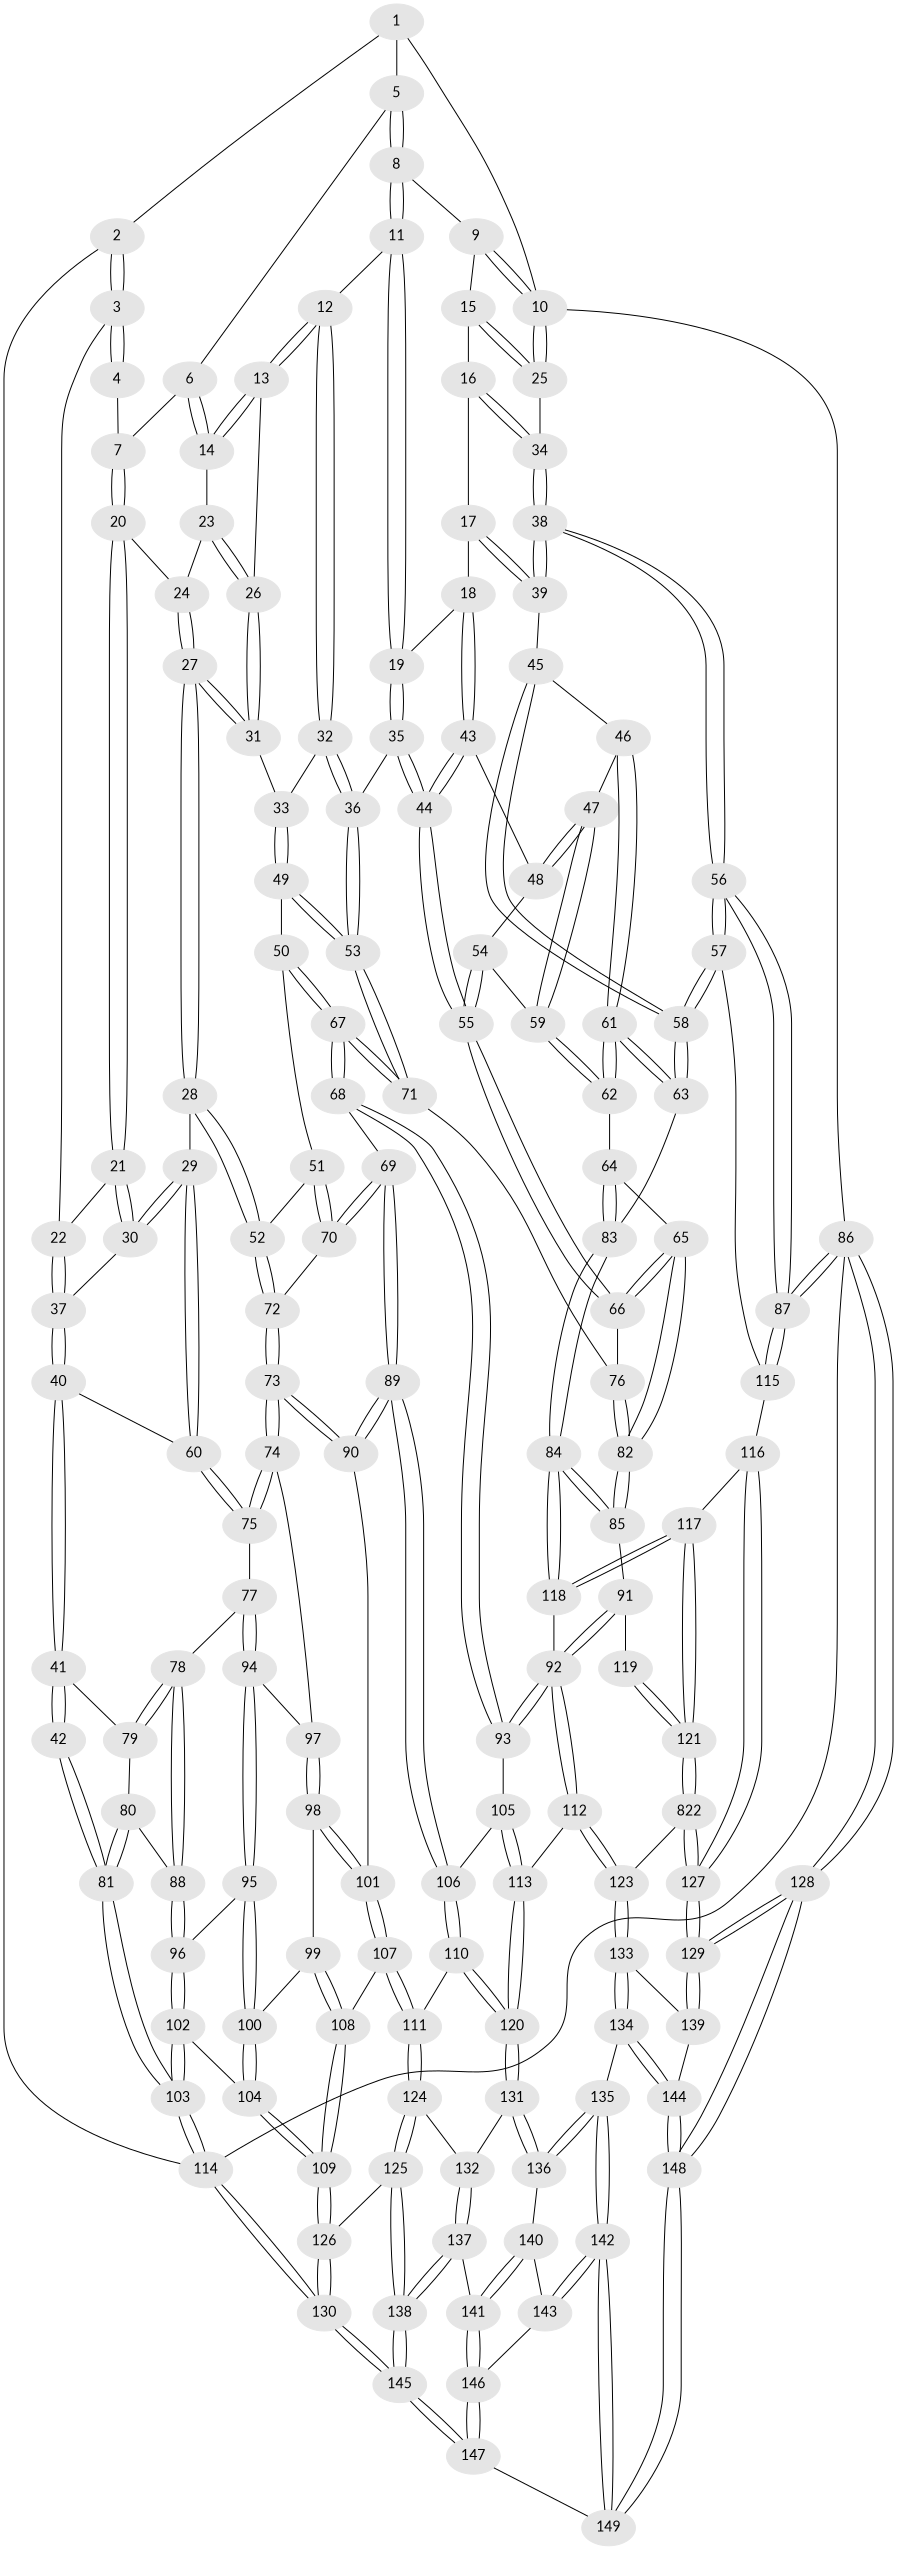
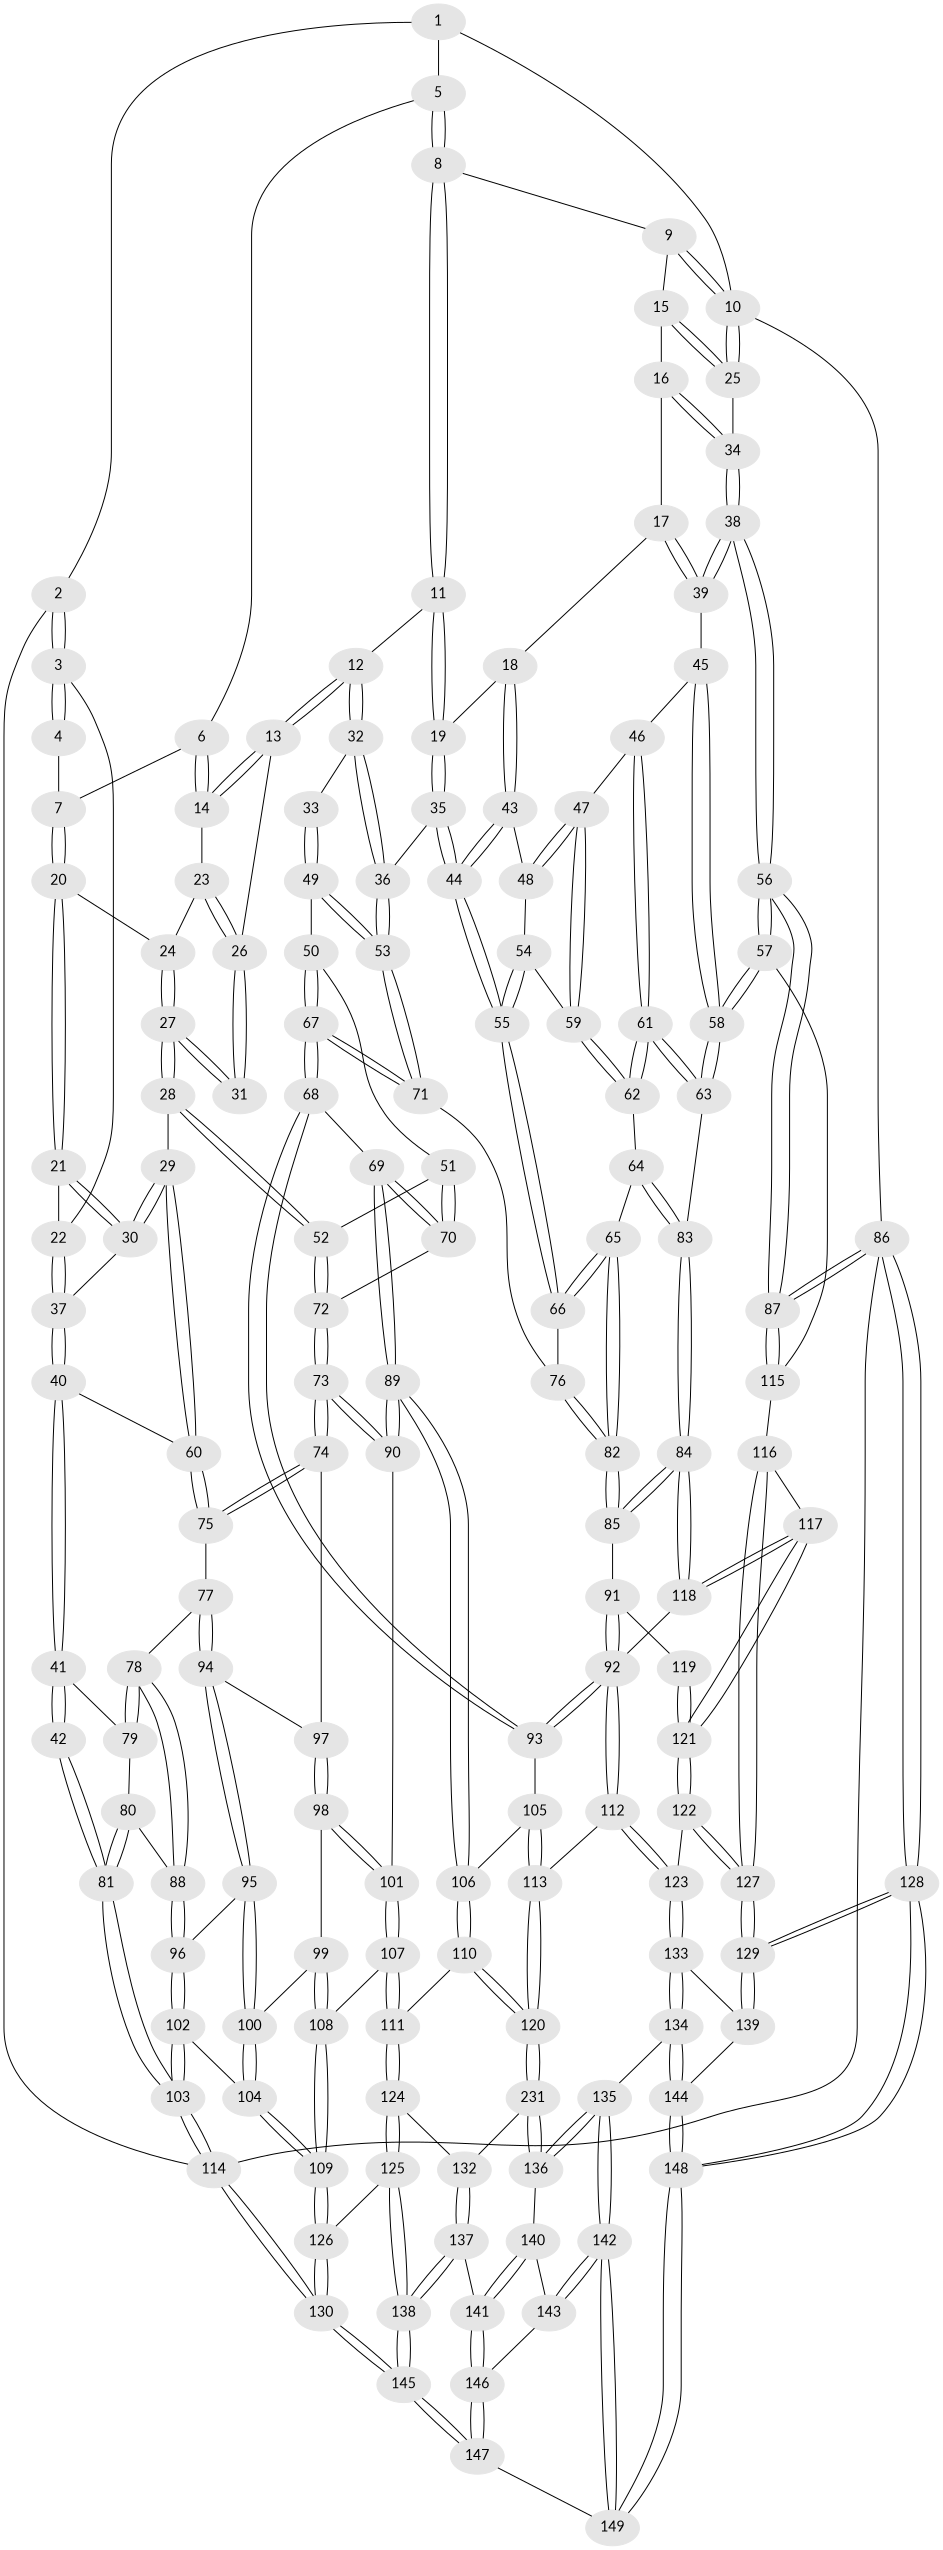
(268, 774) -> none
(689, 1812) -> (684, 1812)
(512, 2098) -> (533, 2098)
